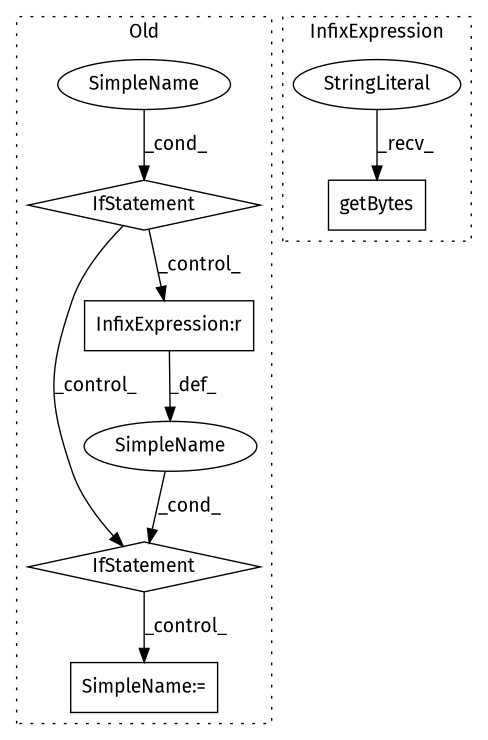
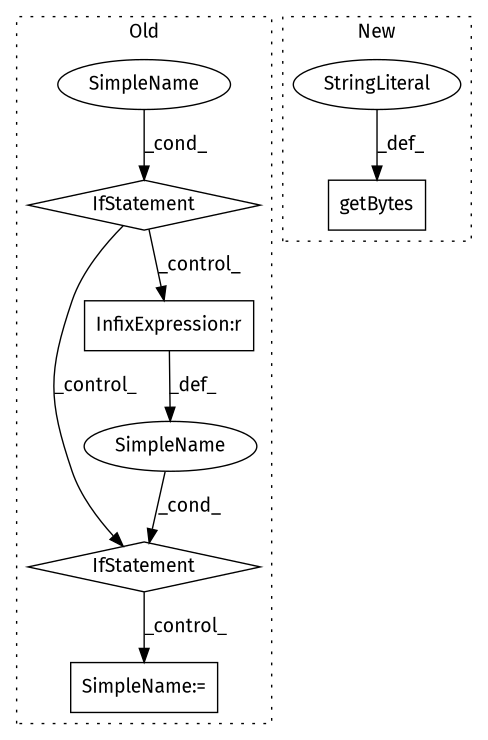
(377, 33) -> (377, 33)
(406, 145) -> (401, 145)
